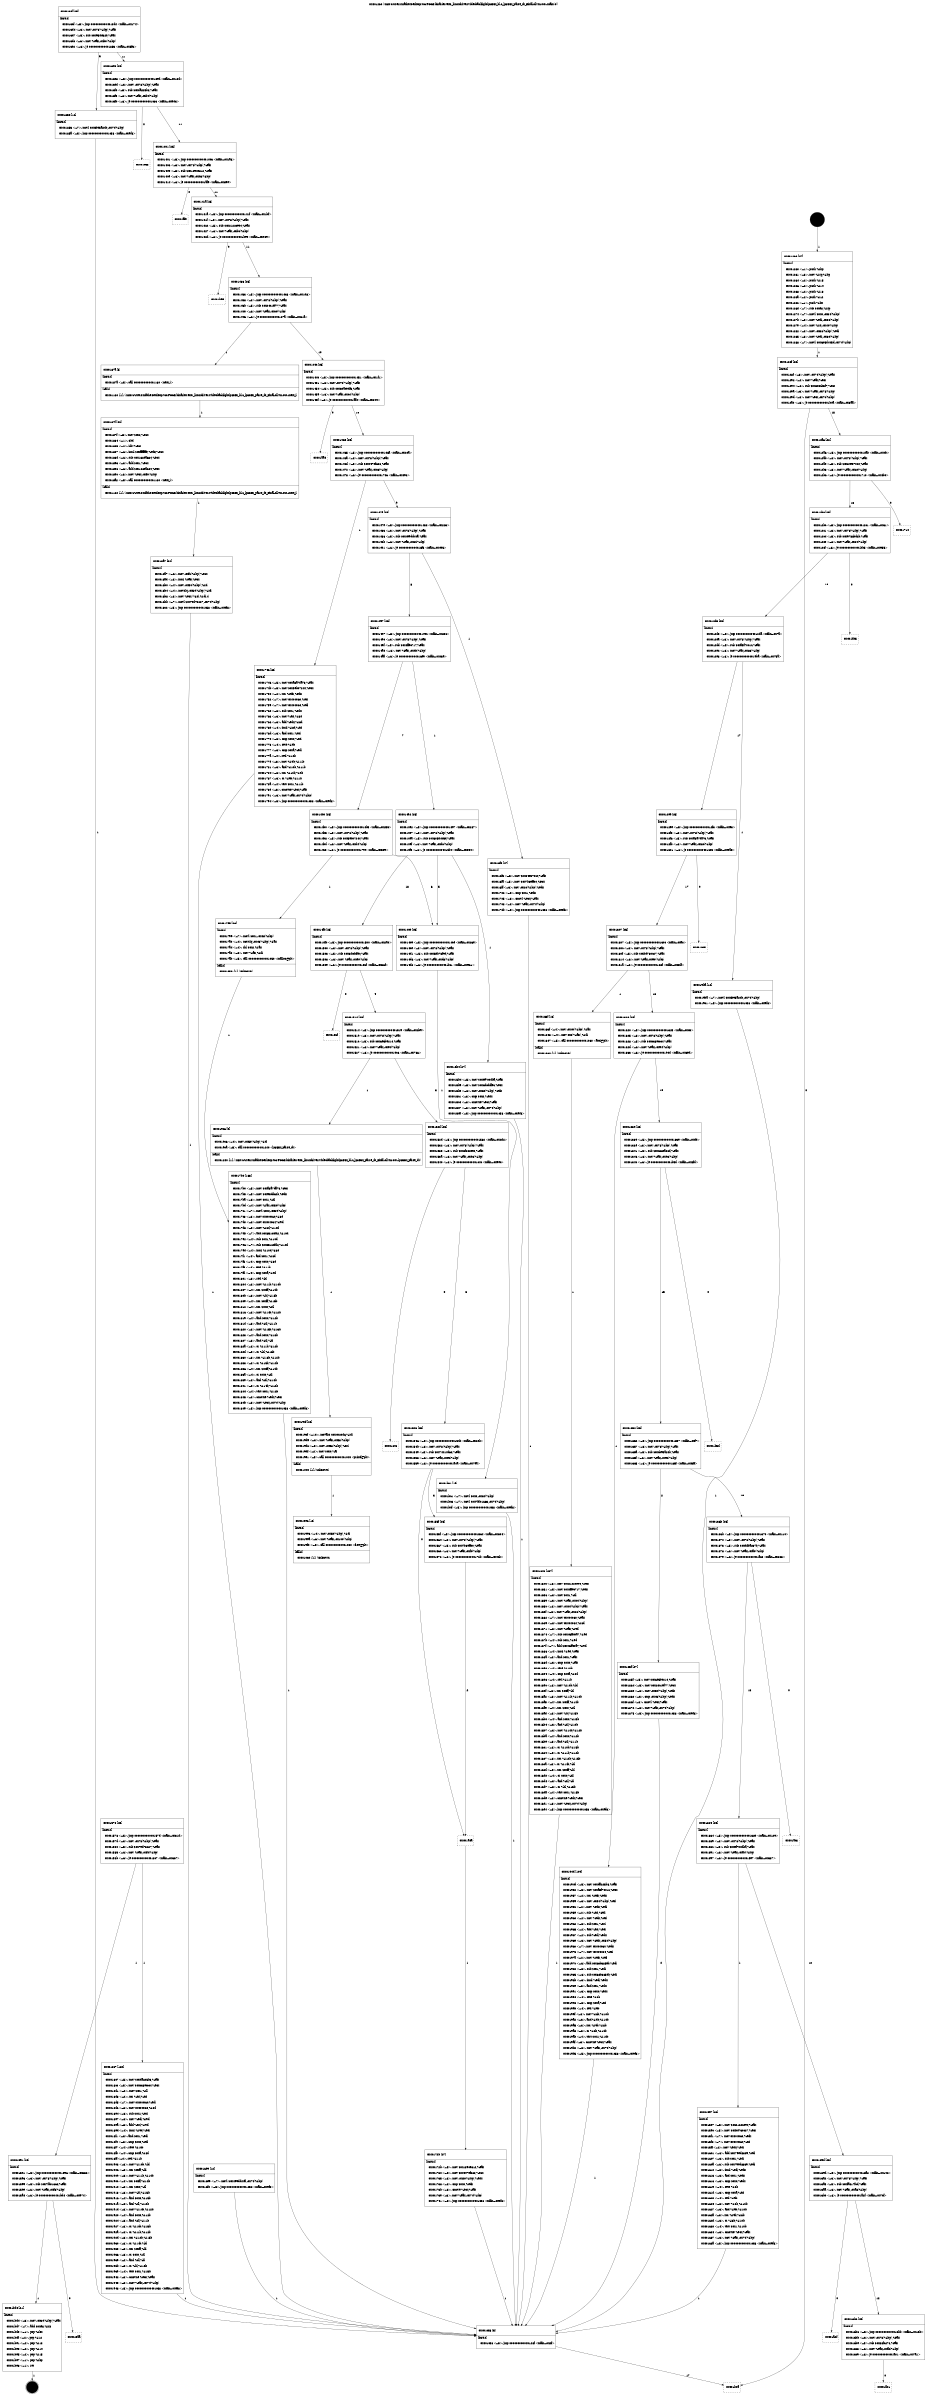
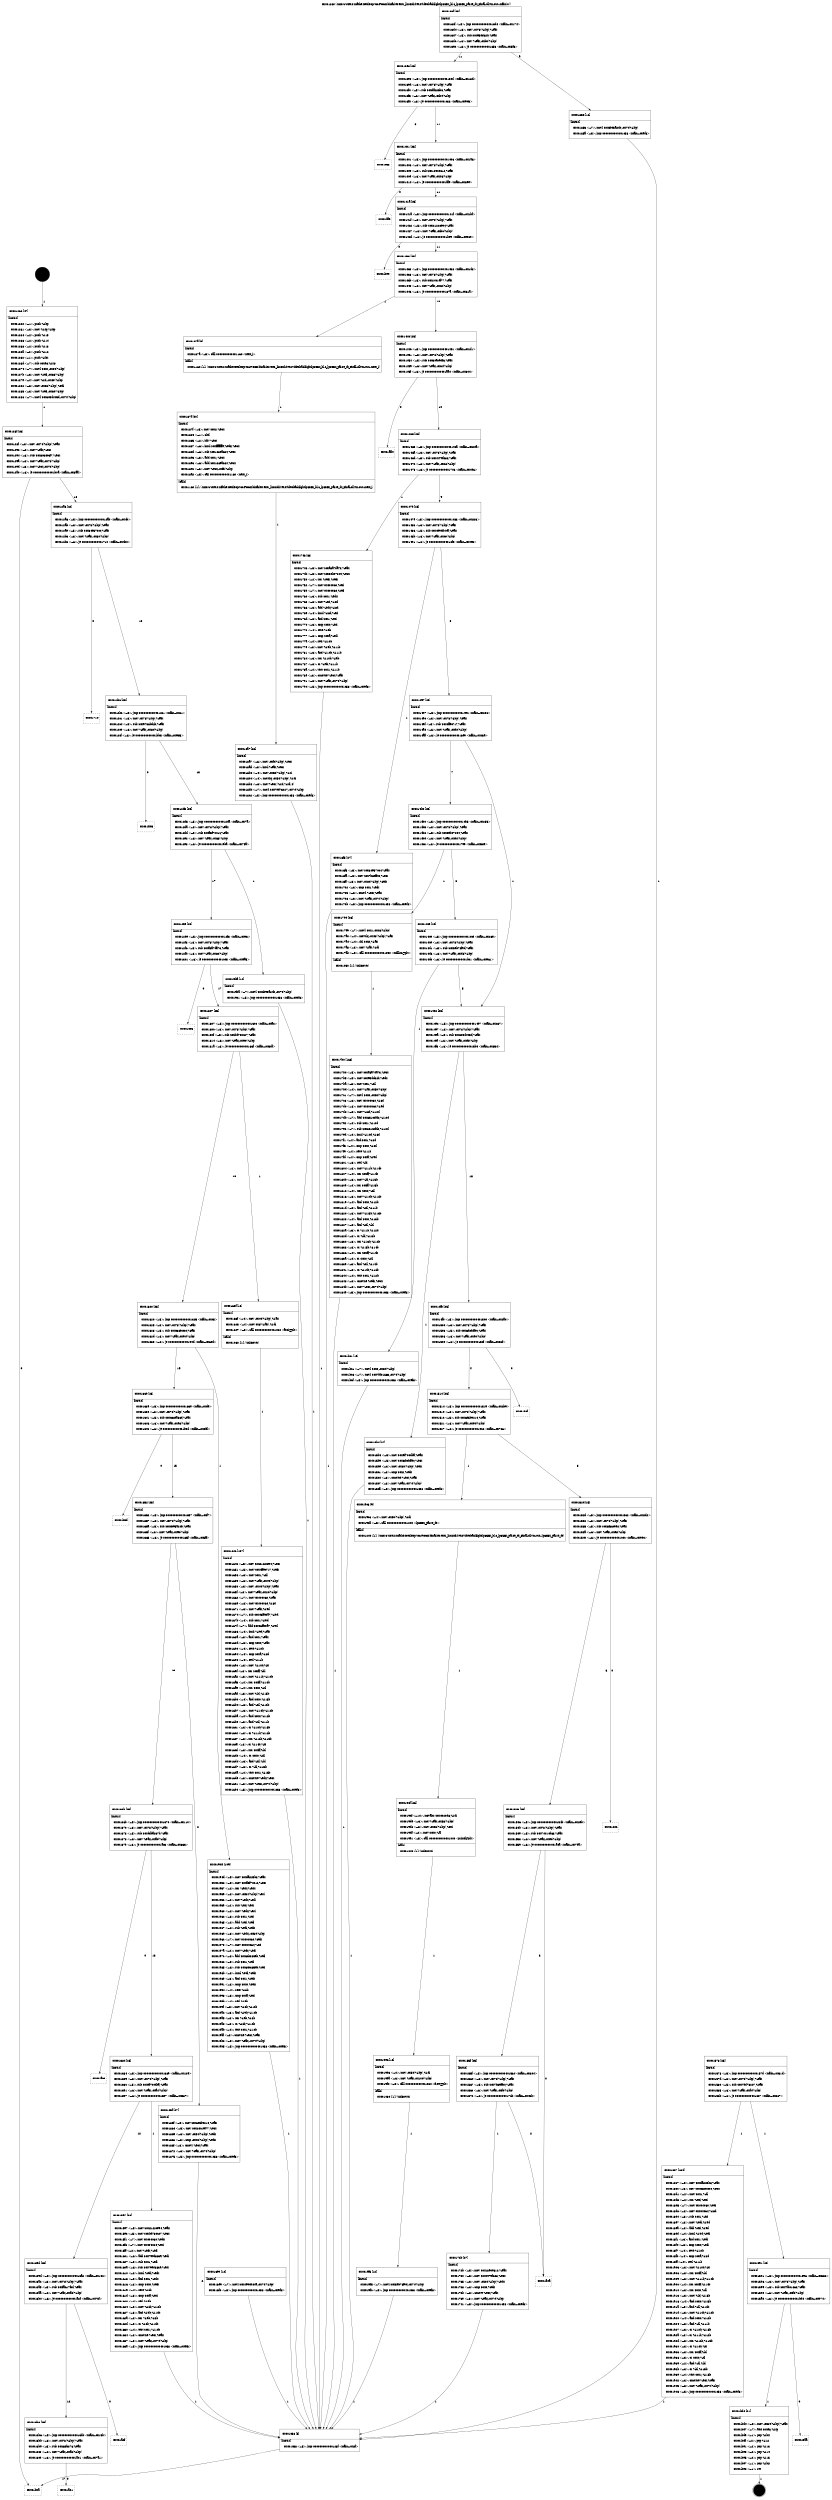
(437, 889) -> (460, 985)
(466, 1997) -> (493, 2176)
none -> (397, 2281)
